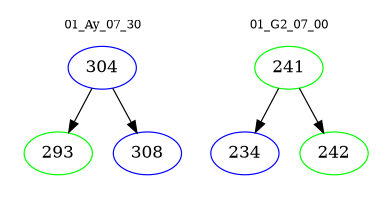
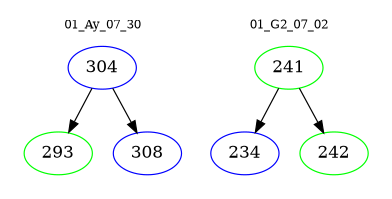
(289, 26) -> (289, 26)
